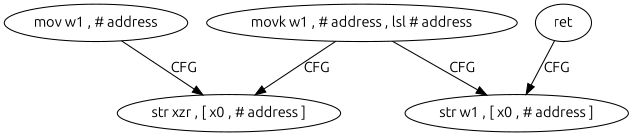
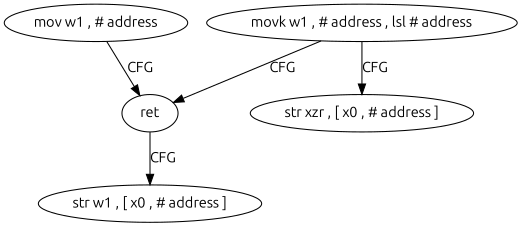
(158, 65) -> (121, 64)
(435, 66) -> (252, 70)
